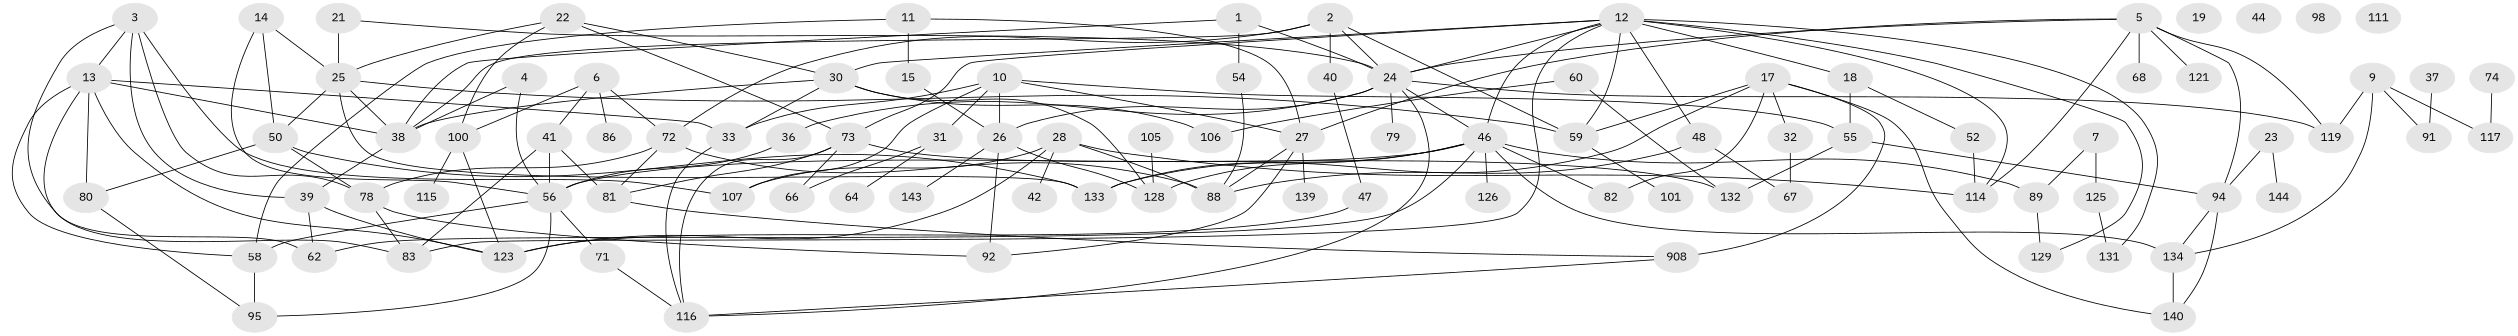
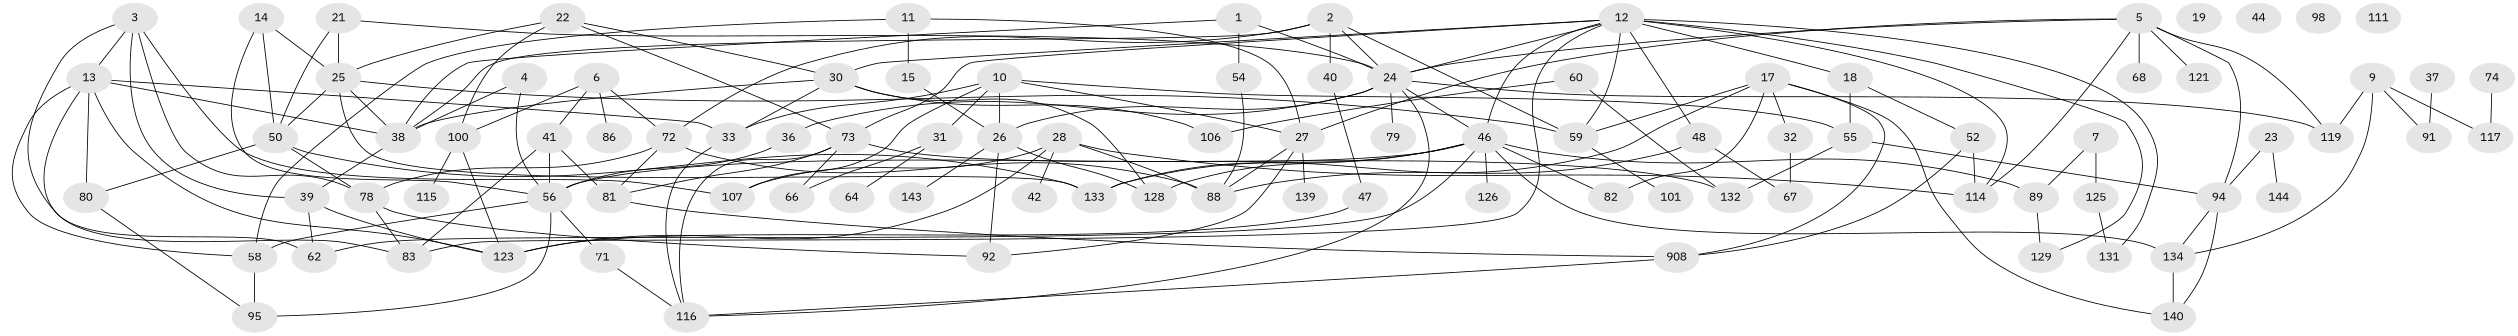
none -> (302, 76)
(1151, 138) -> none
none -> (1840, 227)
